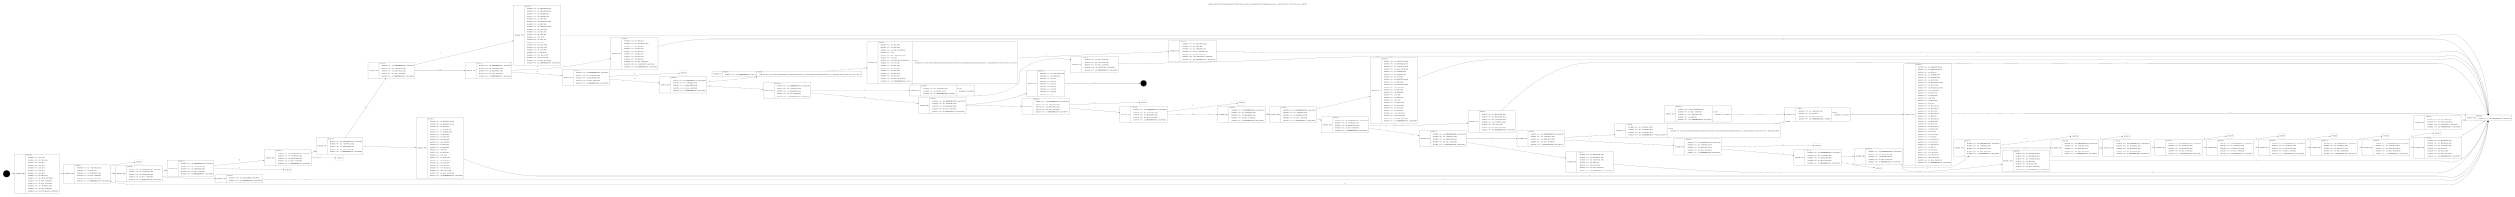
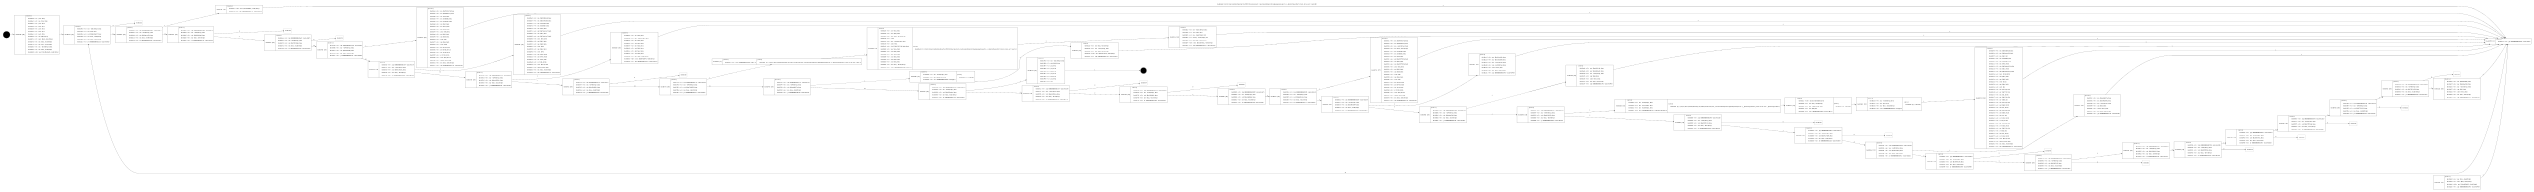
(1782, 123) -> (1782, 106)
